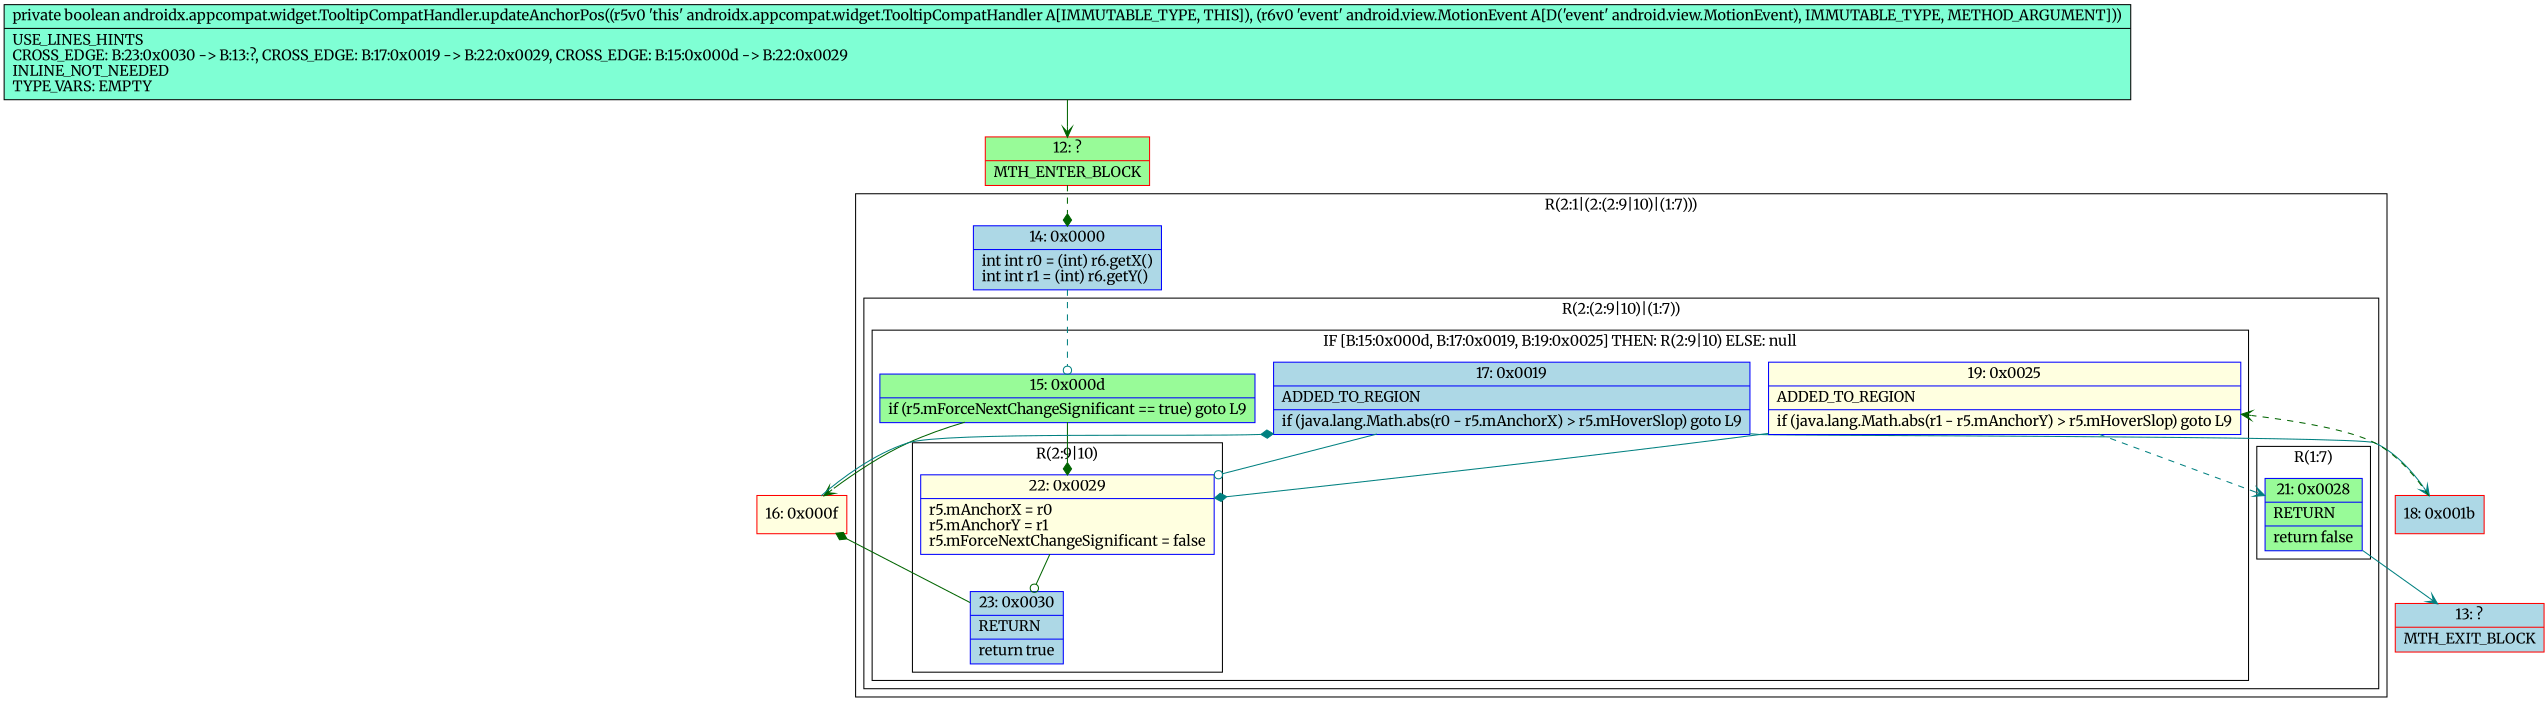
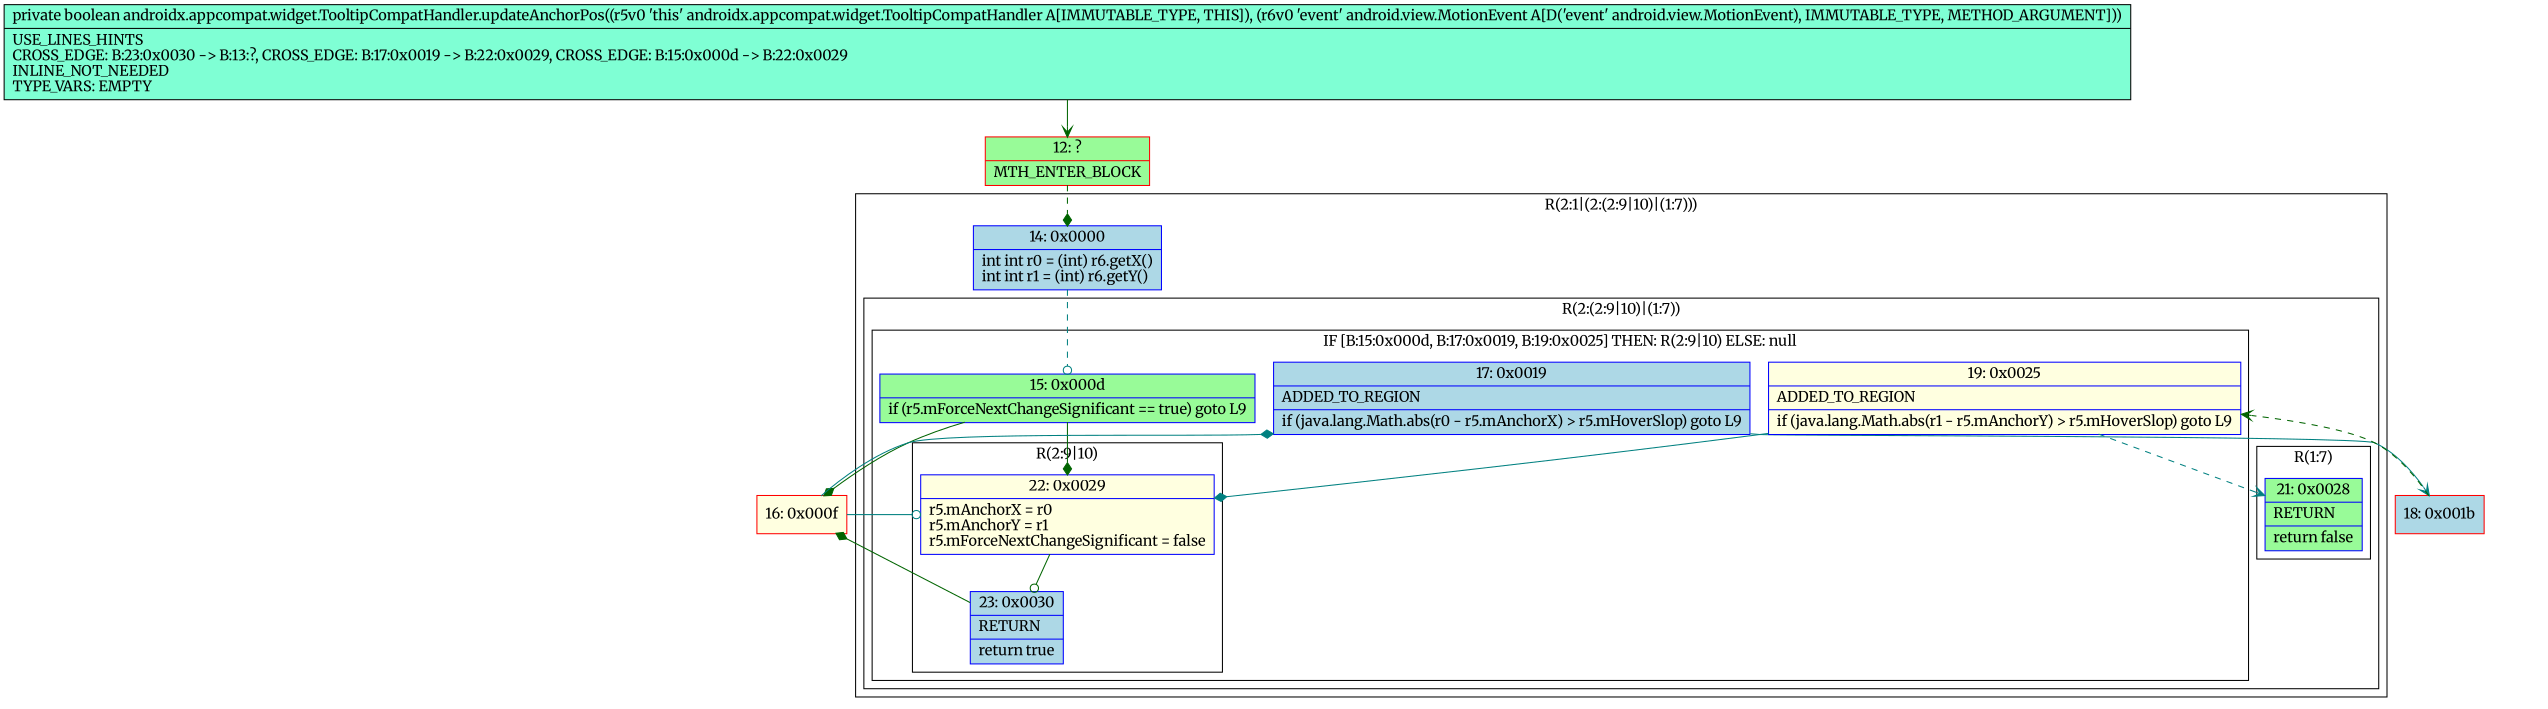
(896, 449) -> (896, 449)
(1300, 454) -> (879, 515)
(2470, 628) -> none
